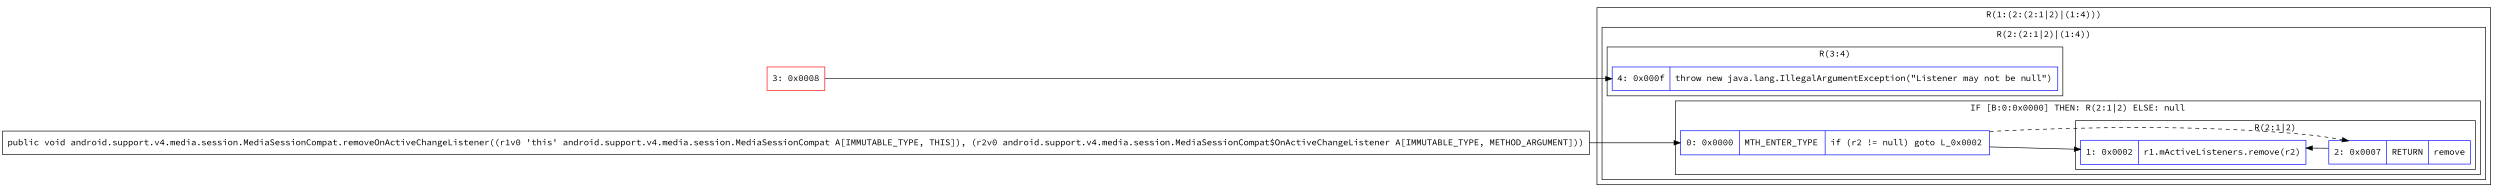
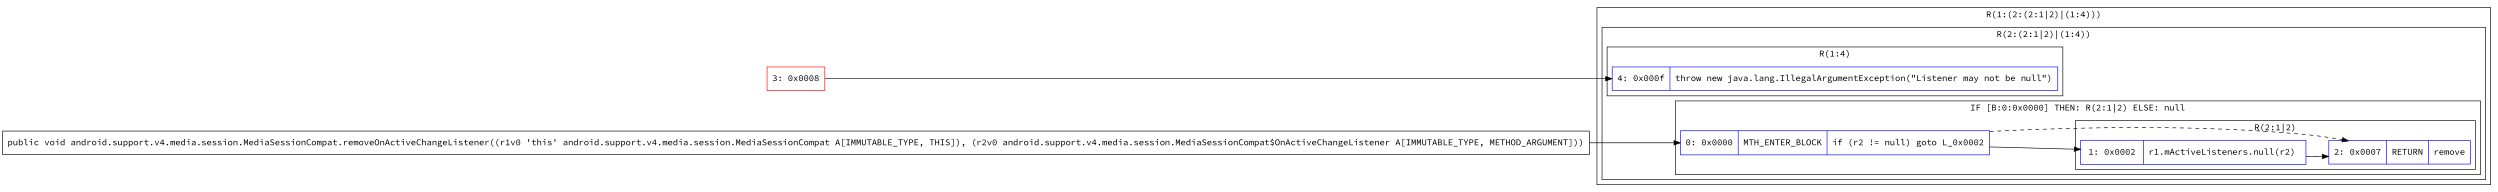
(1835, 54) -> (1835, 54)
(1781, 142) -> (1783, 142)
(2321, 148) -> (2314, 157)
(2222, 152) -> (2222, 152)
